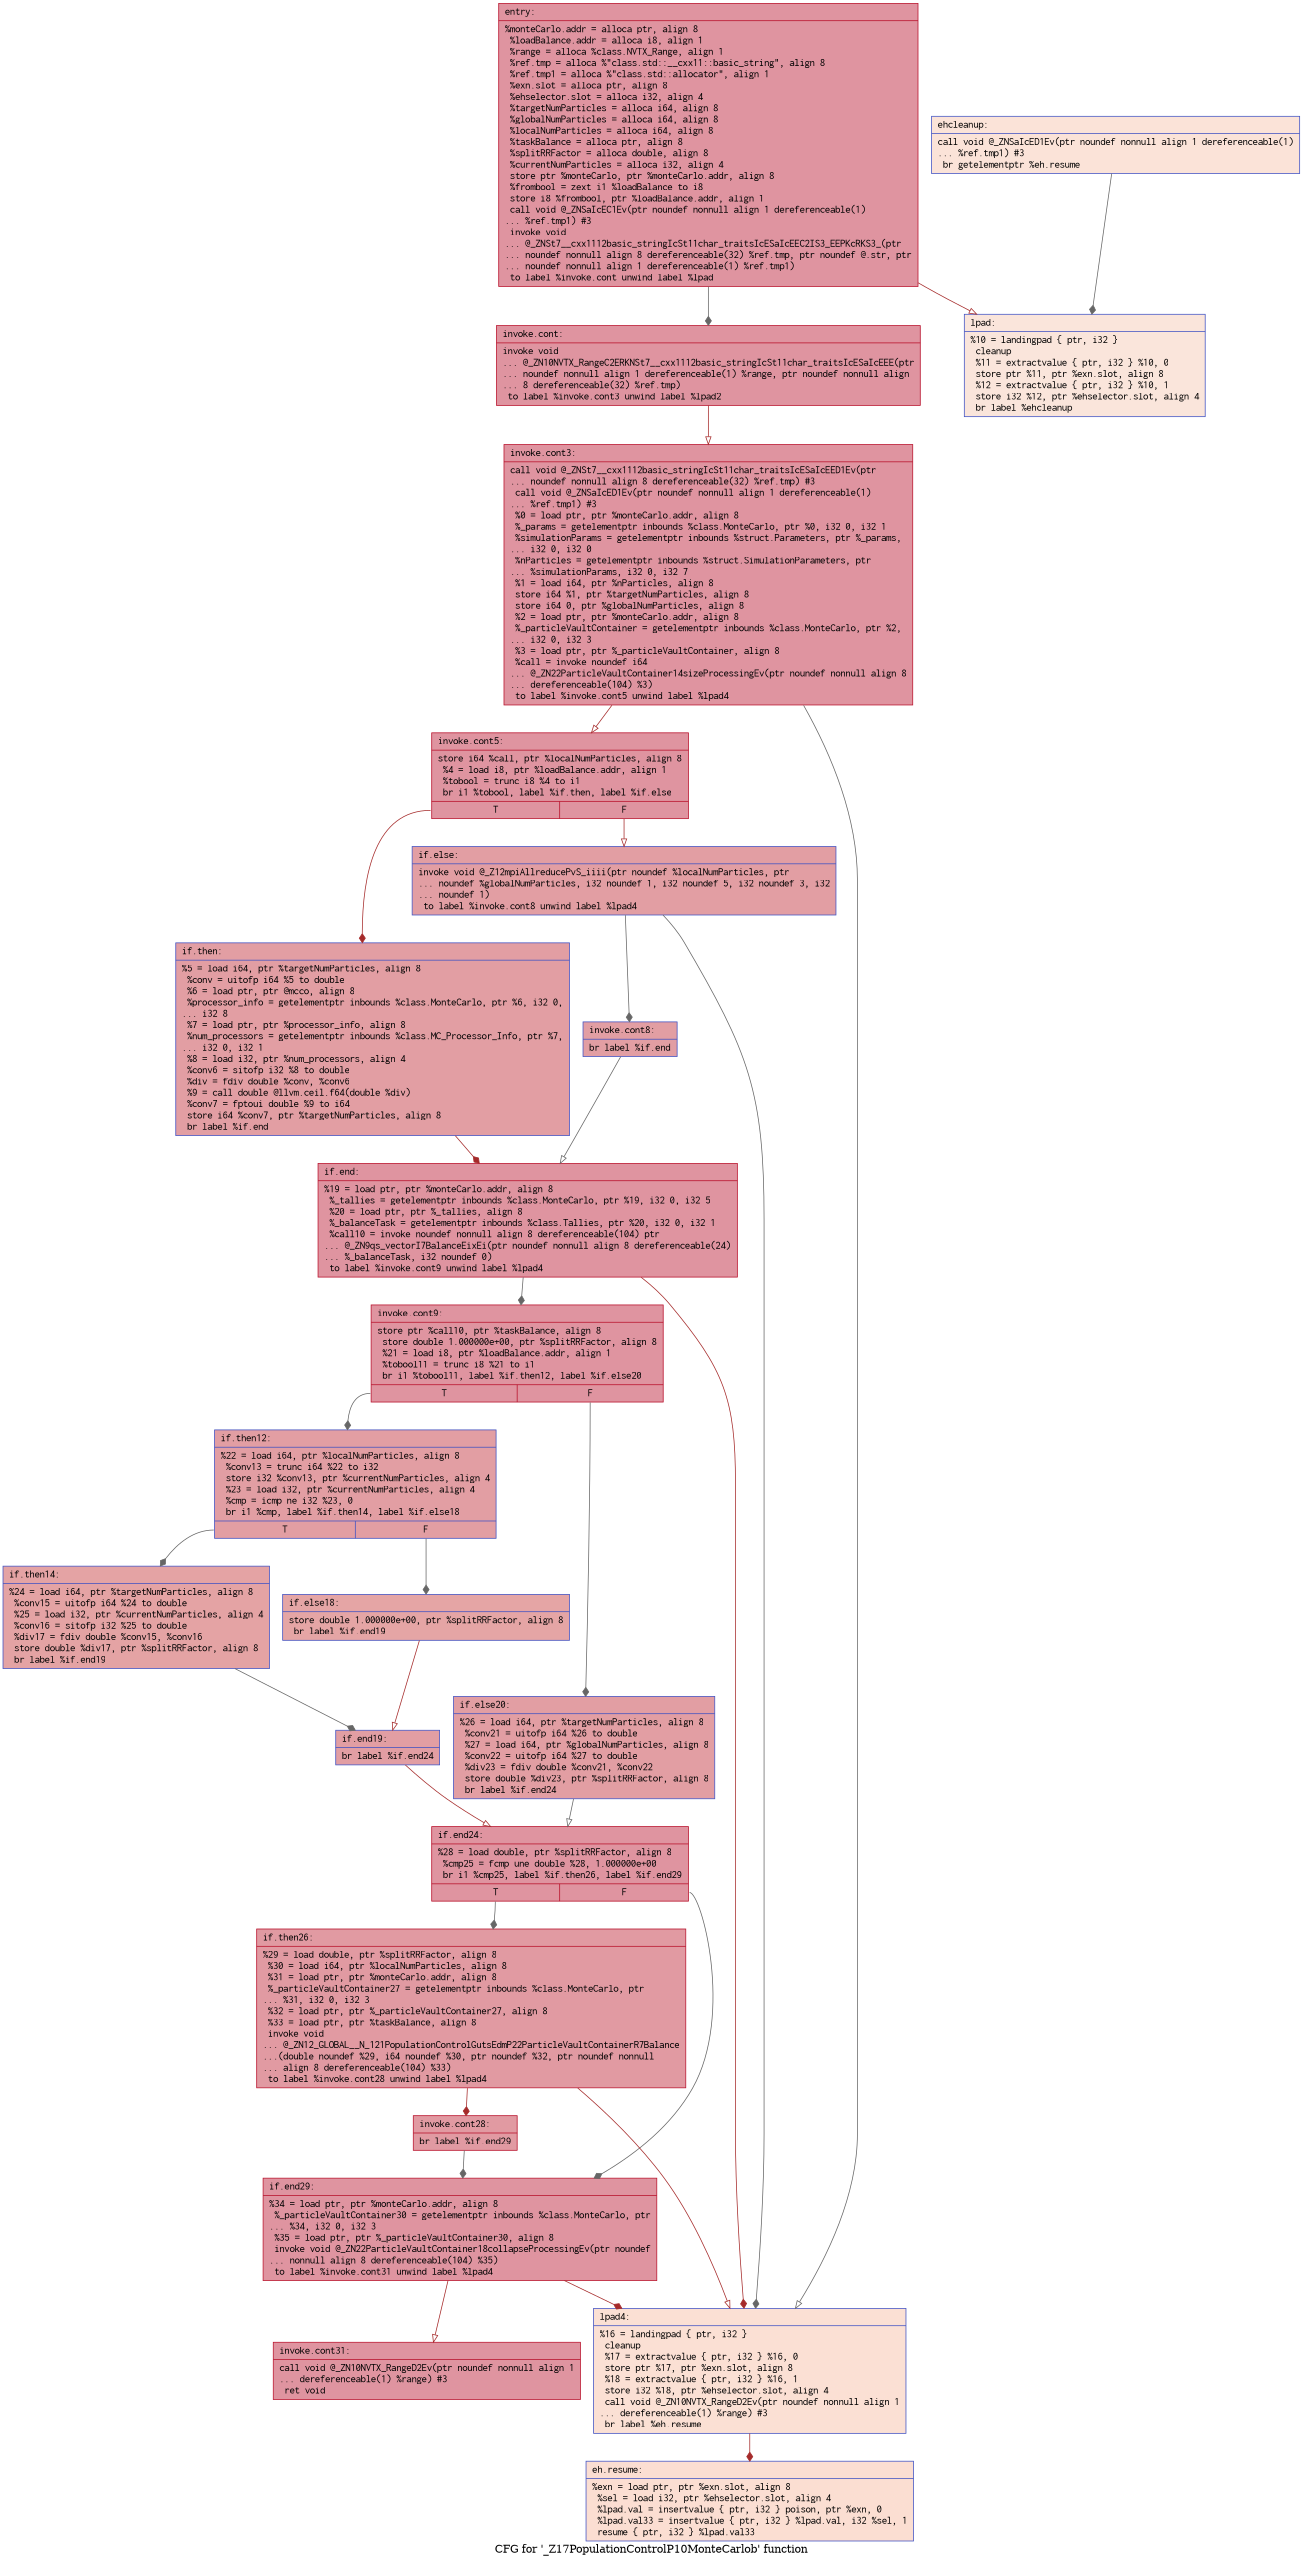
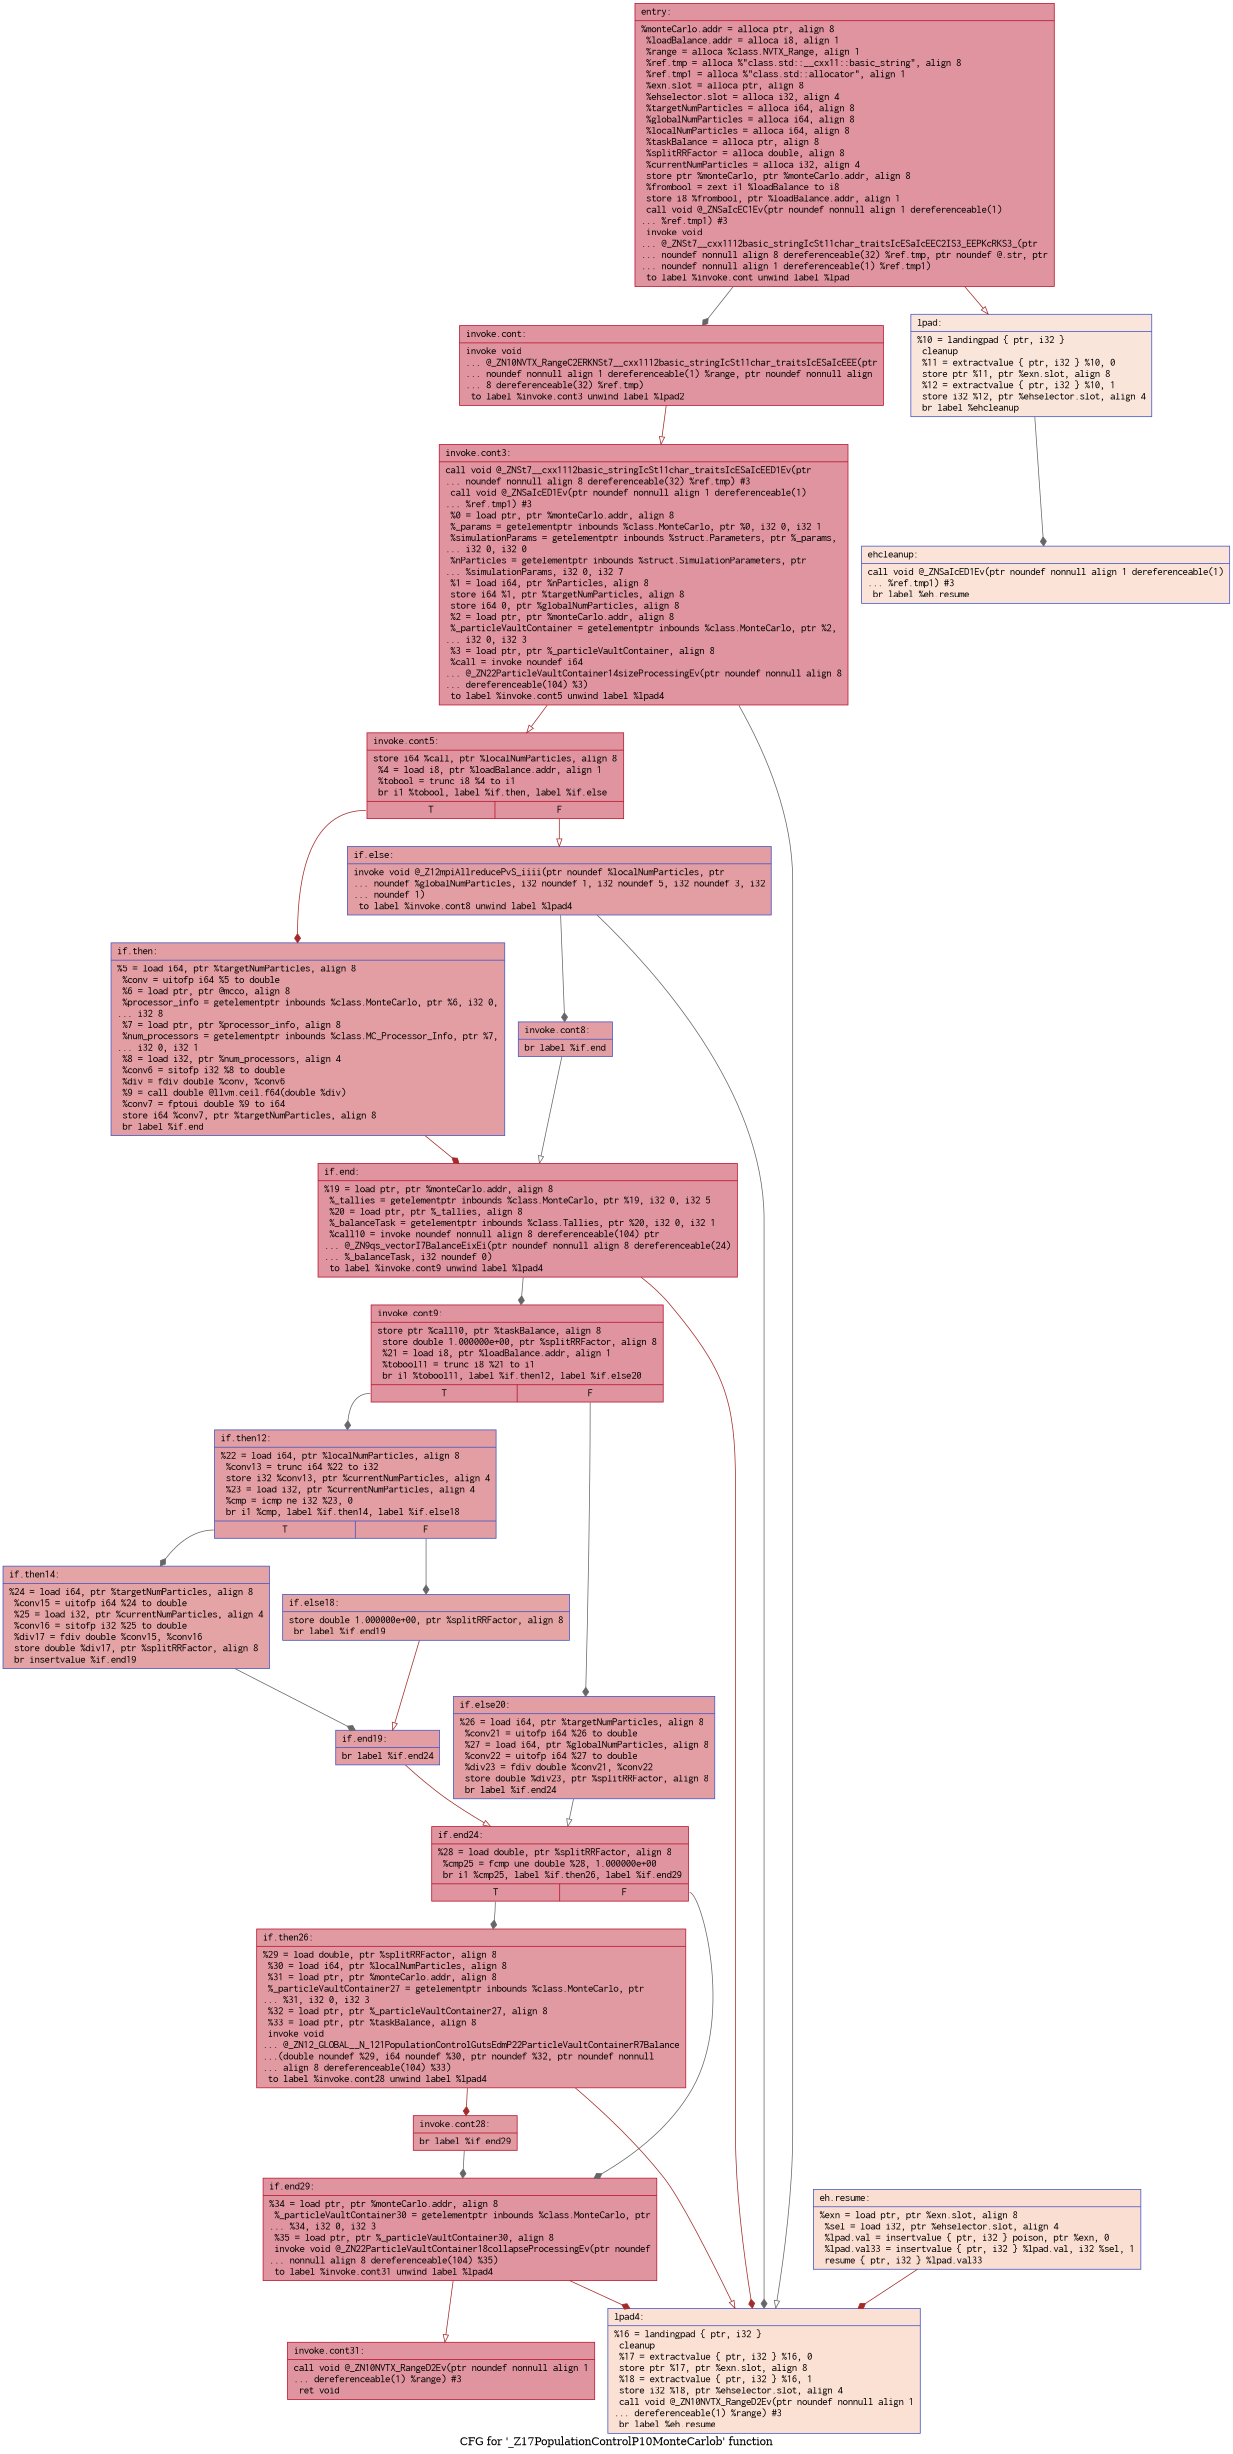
(1009, 164) -> (919, 594)
(1102, 239) -> (1039, 477)
(58, 1659) -> (73, 1659)
(750, 2443) -> (892, 2286)
